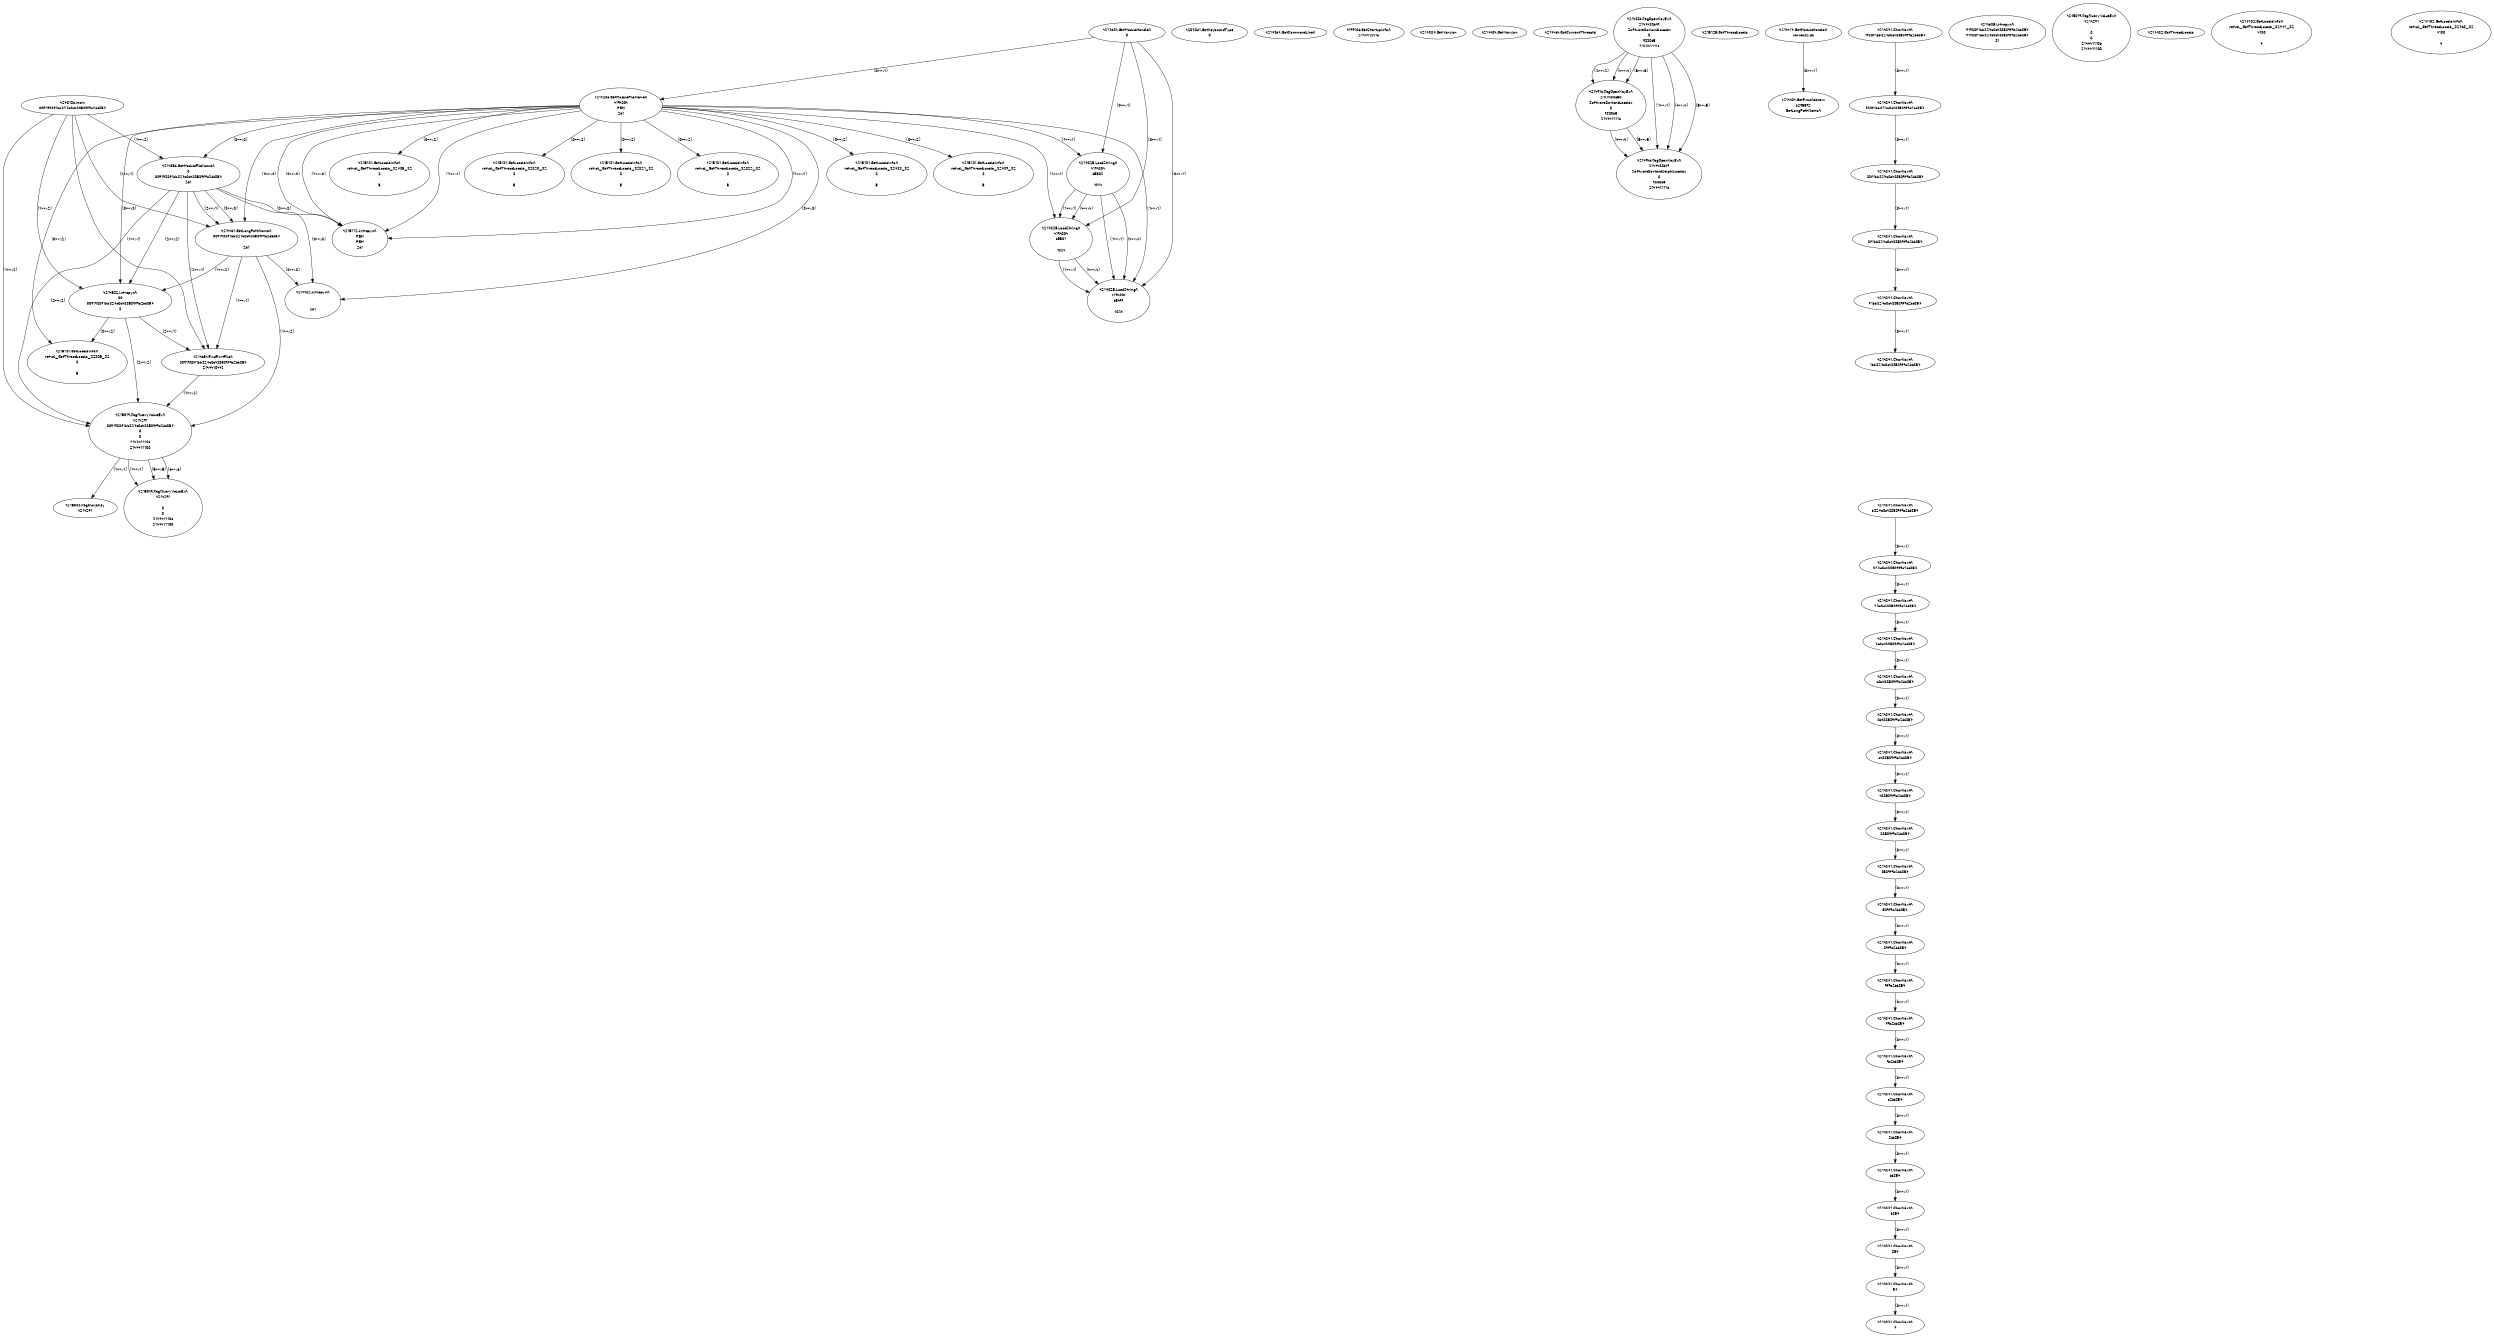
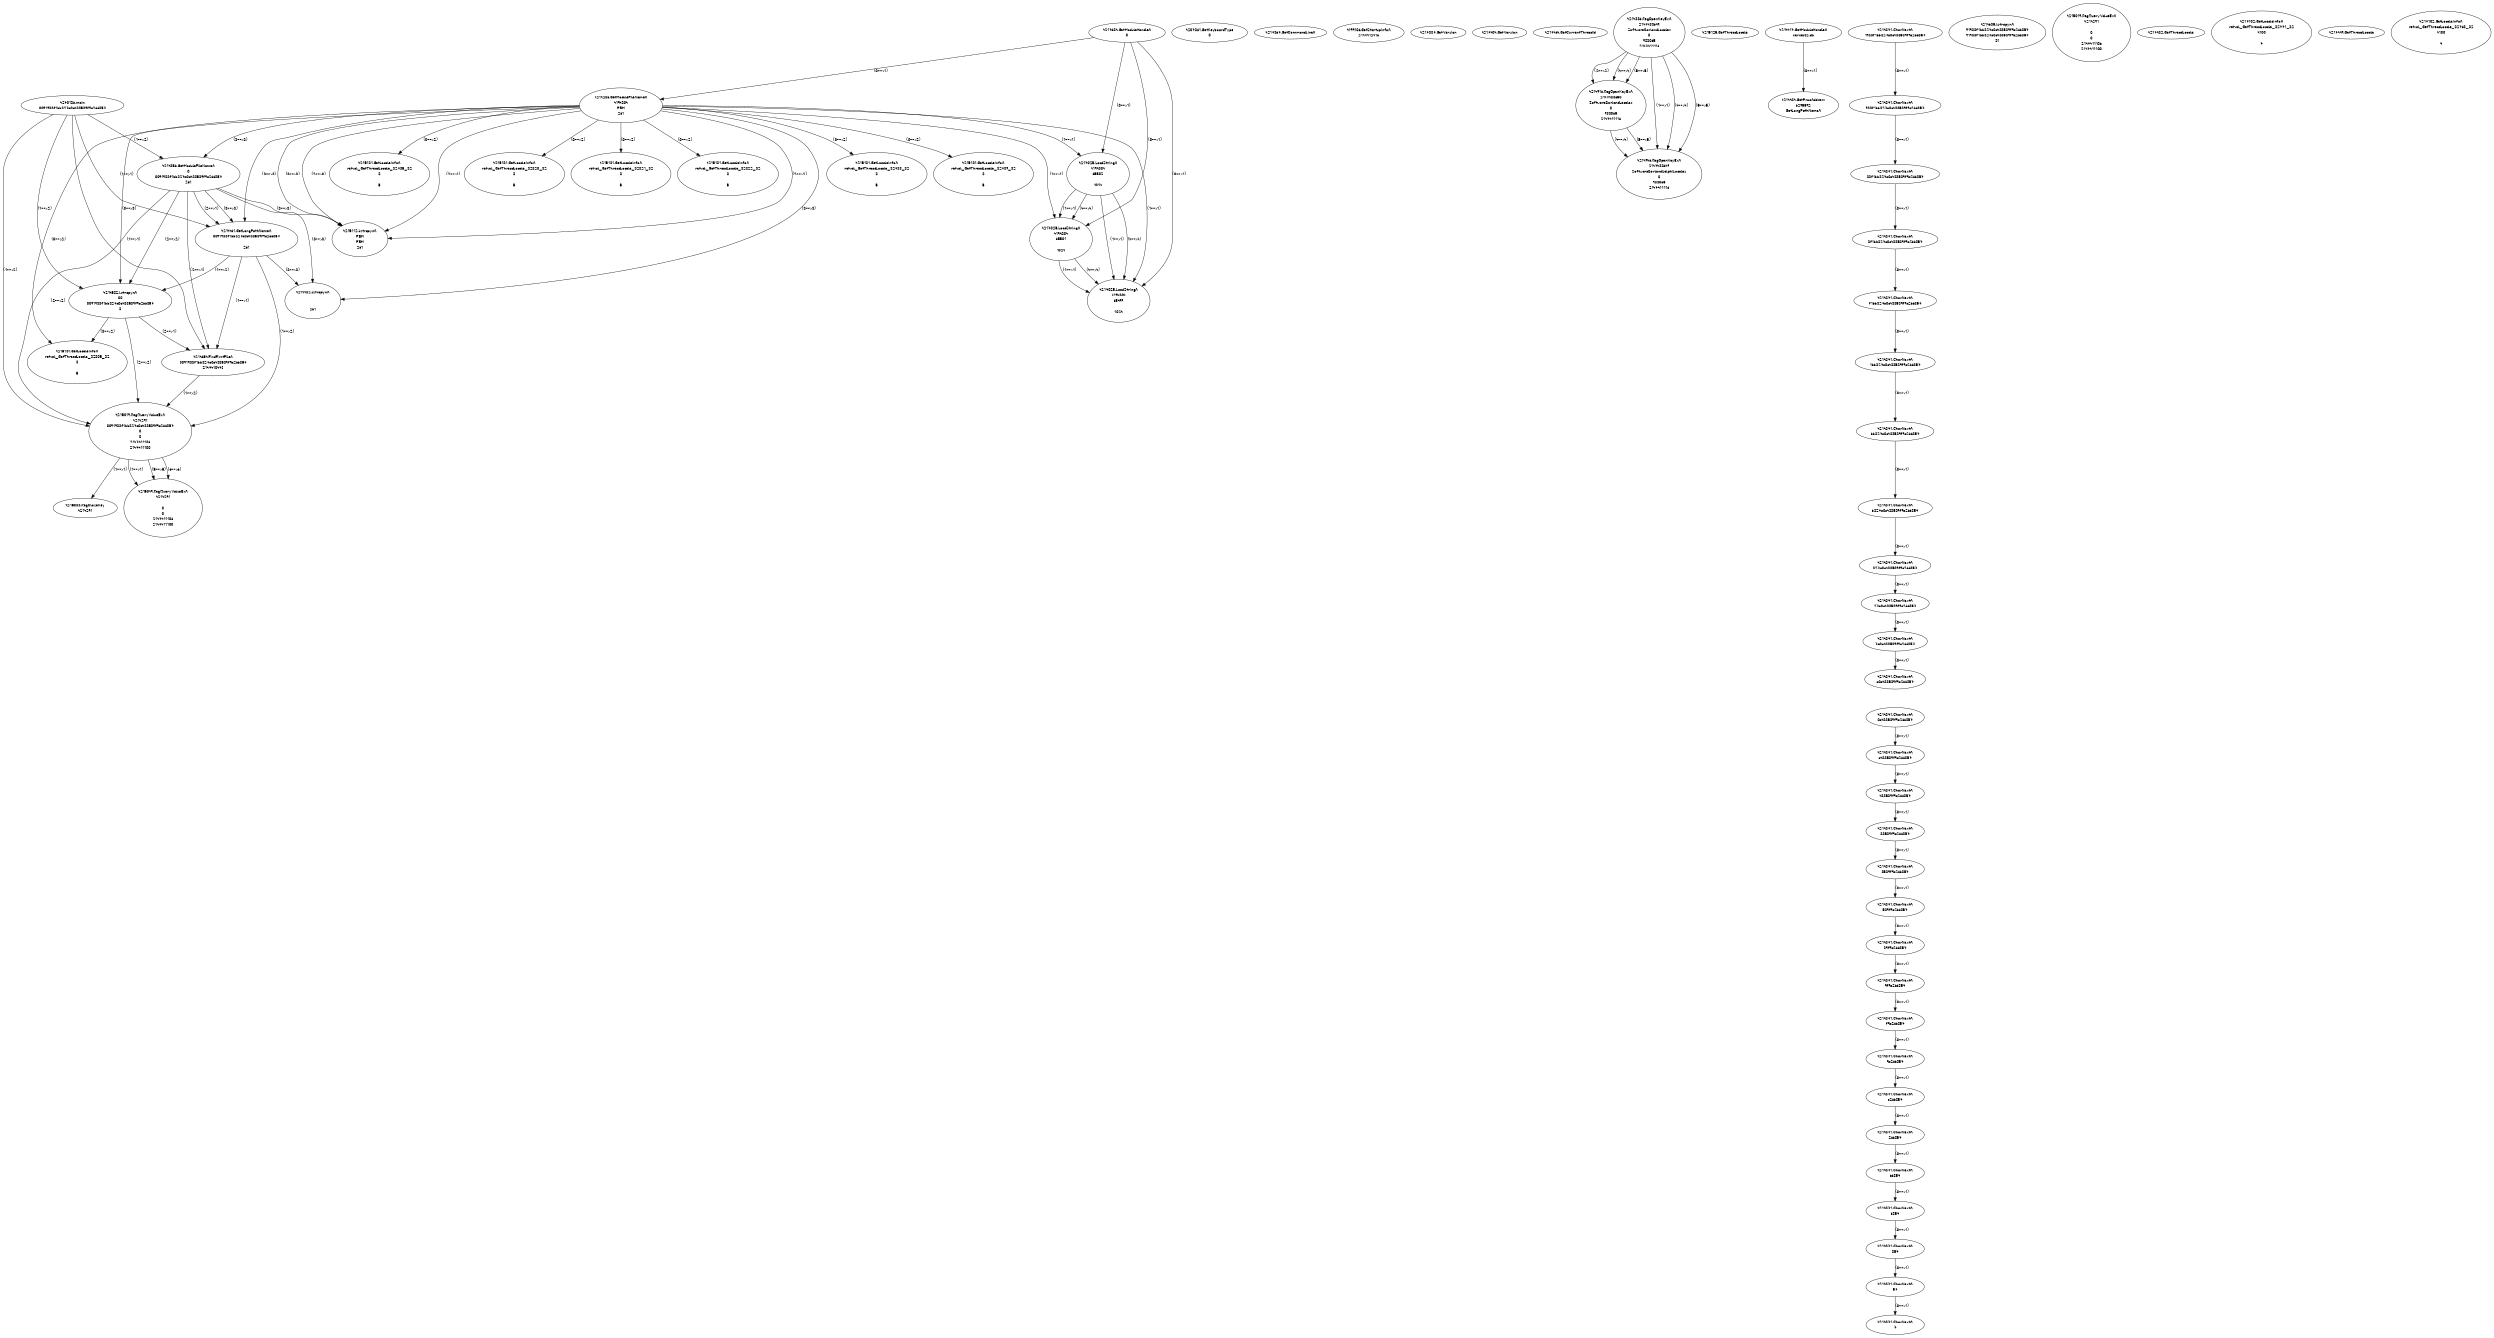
none -> (2352, 33)
none -> (1895, 431)
(1895, 696) -> none
